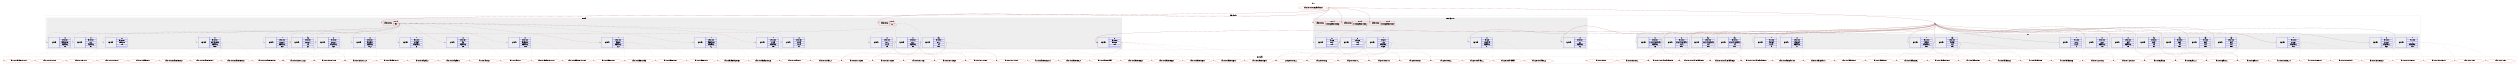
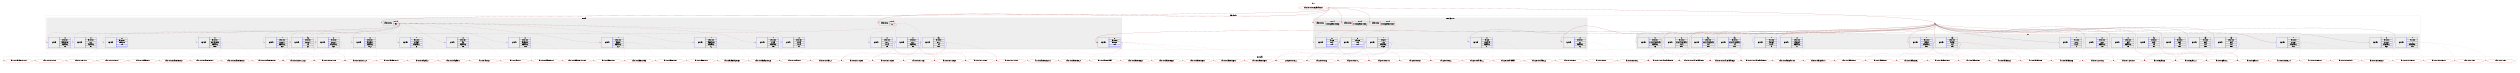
(546, 61) -> (546, 61)
none -> (1570, 61)
